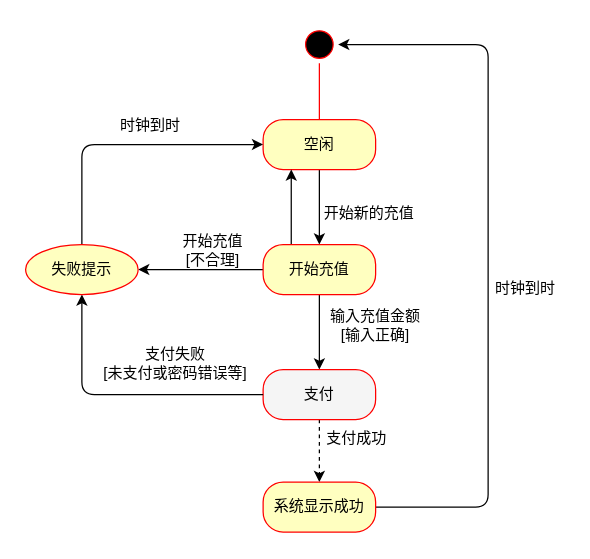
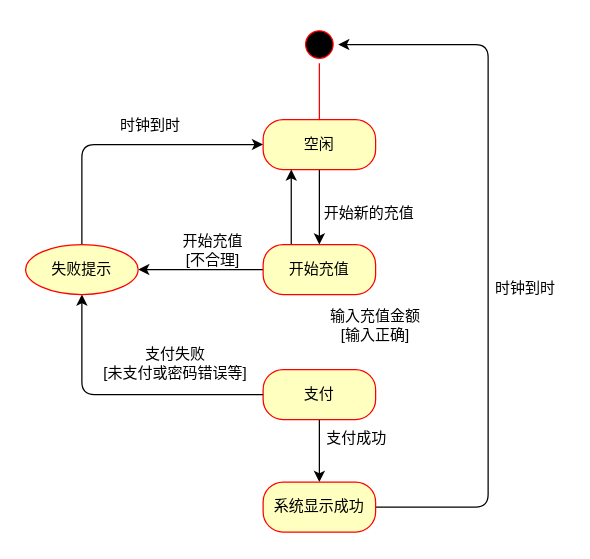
(319, 327) -> none
(319, 394) -> (319, 394)
(319, 447) -> (319, 447)
